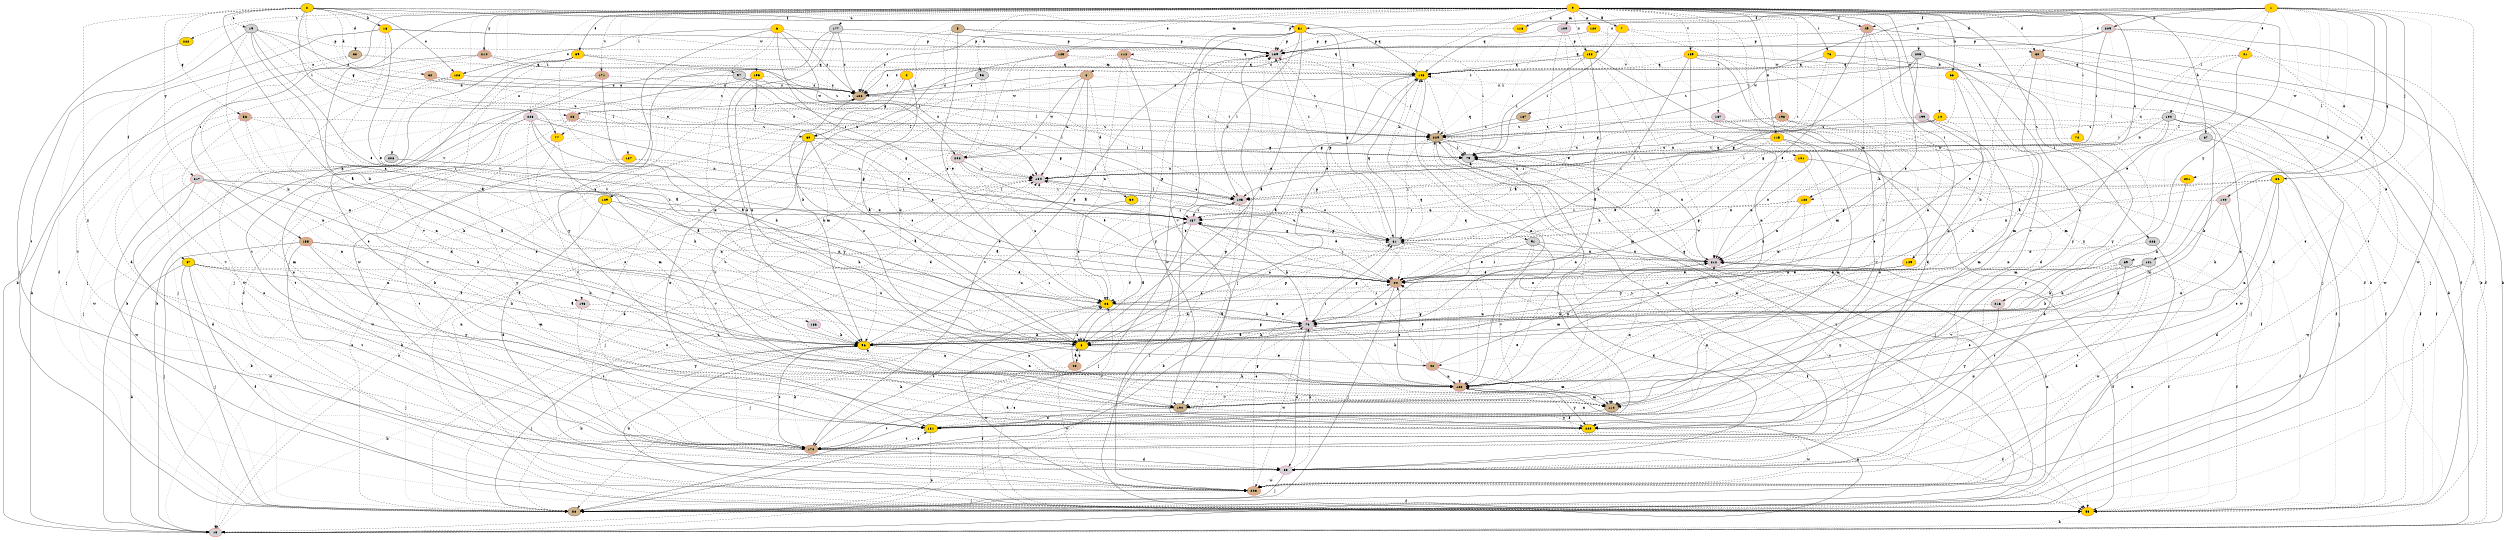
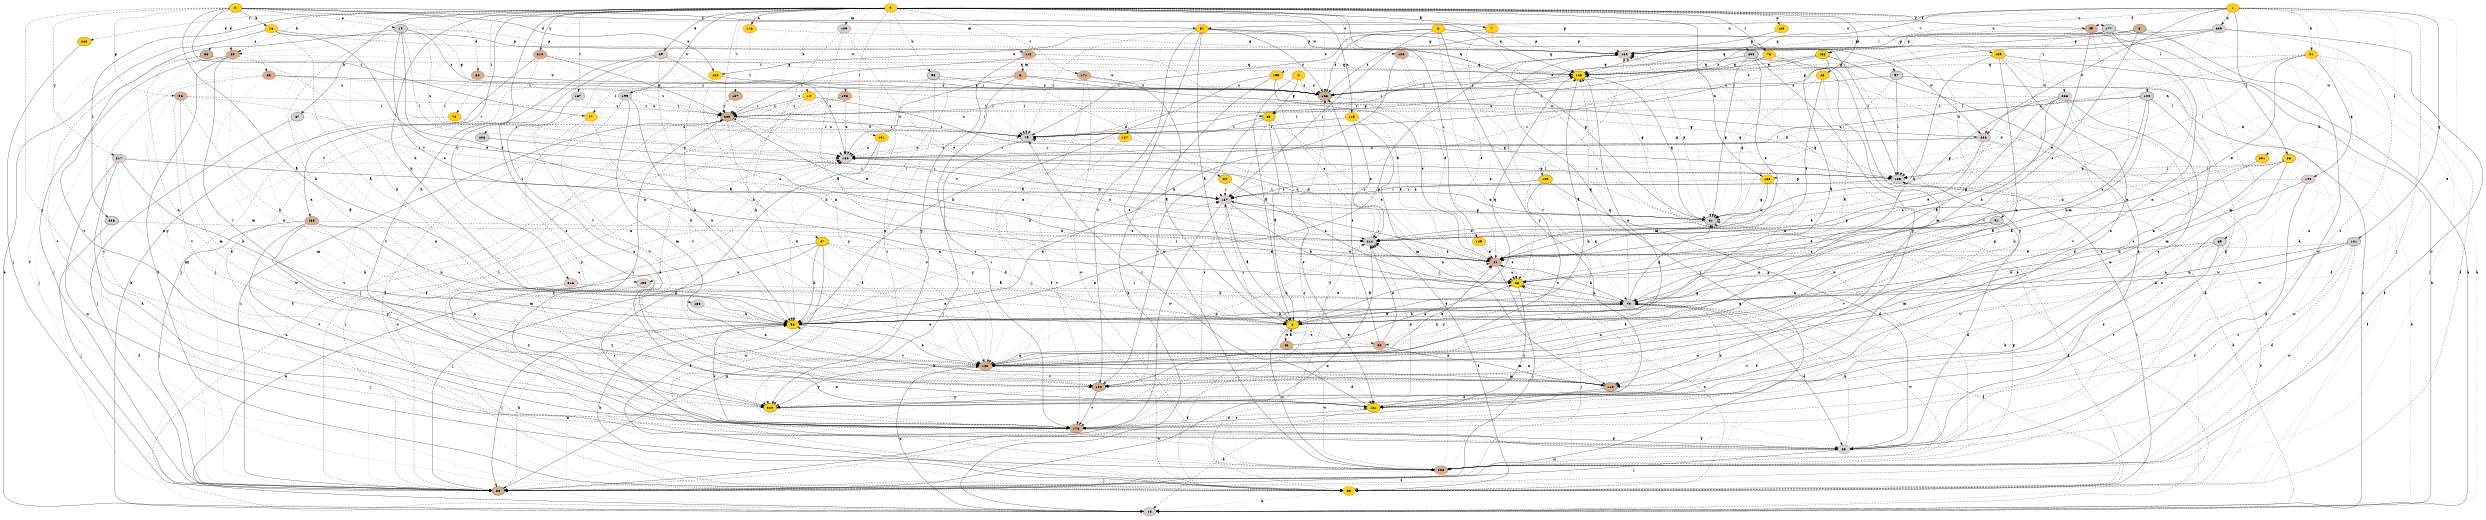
(578, 54) -> (661, 54)
(717, 106) -> (796, 88)
(2386, 109) -> (2350, 119)
